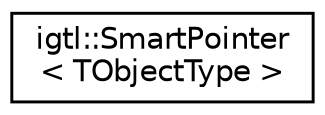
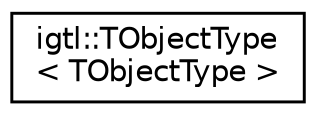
(162, 58) -> (158, 58)
